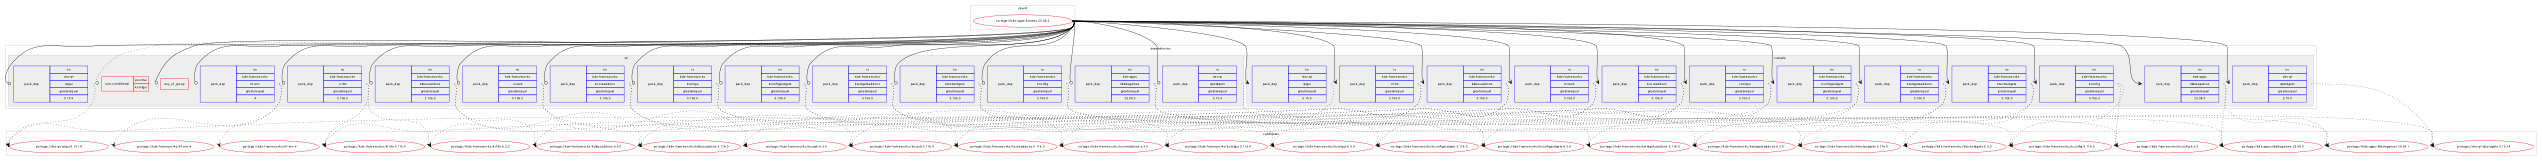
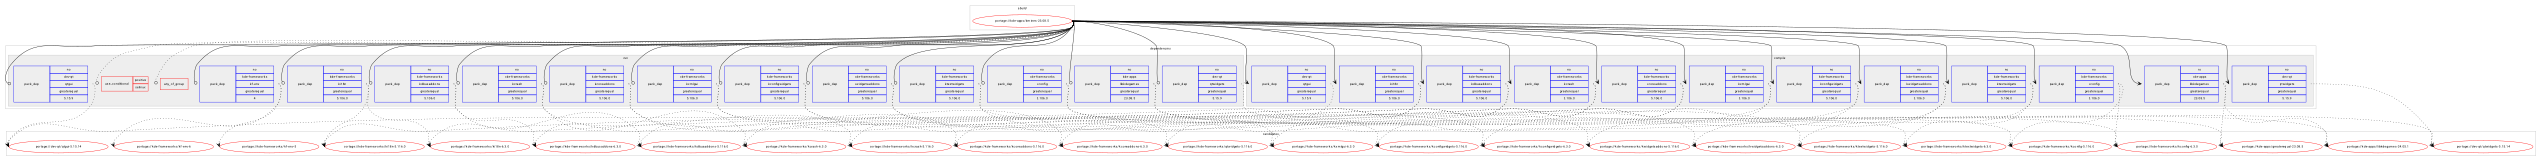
(445, 41) -> (445, 41)
(141, 87) -> (141, 87)
(1218, 147) -> (1218, 147)
(2273, 147) -> (2273, 147)
